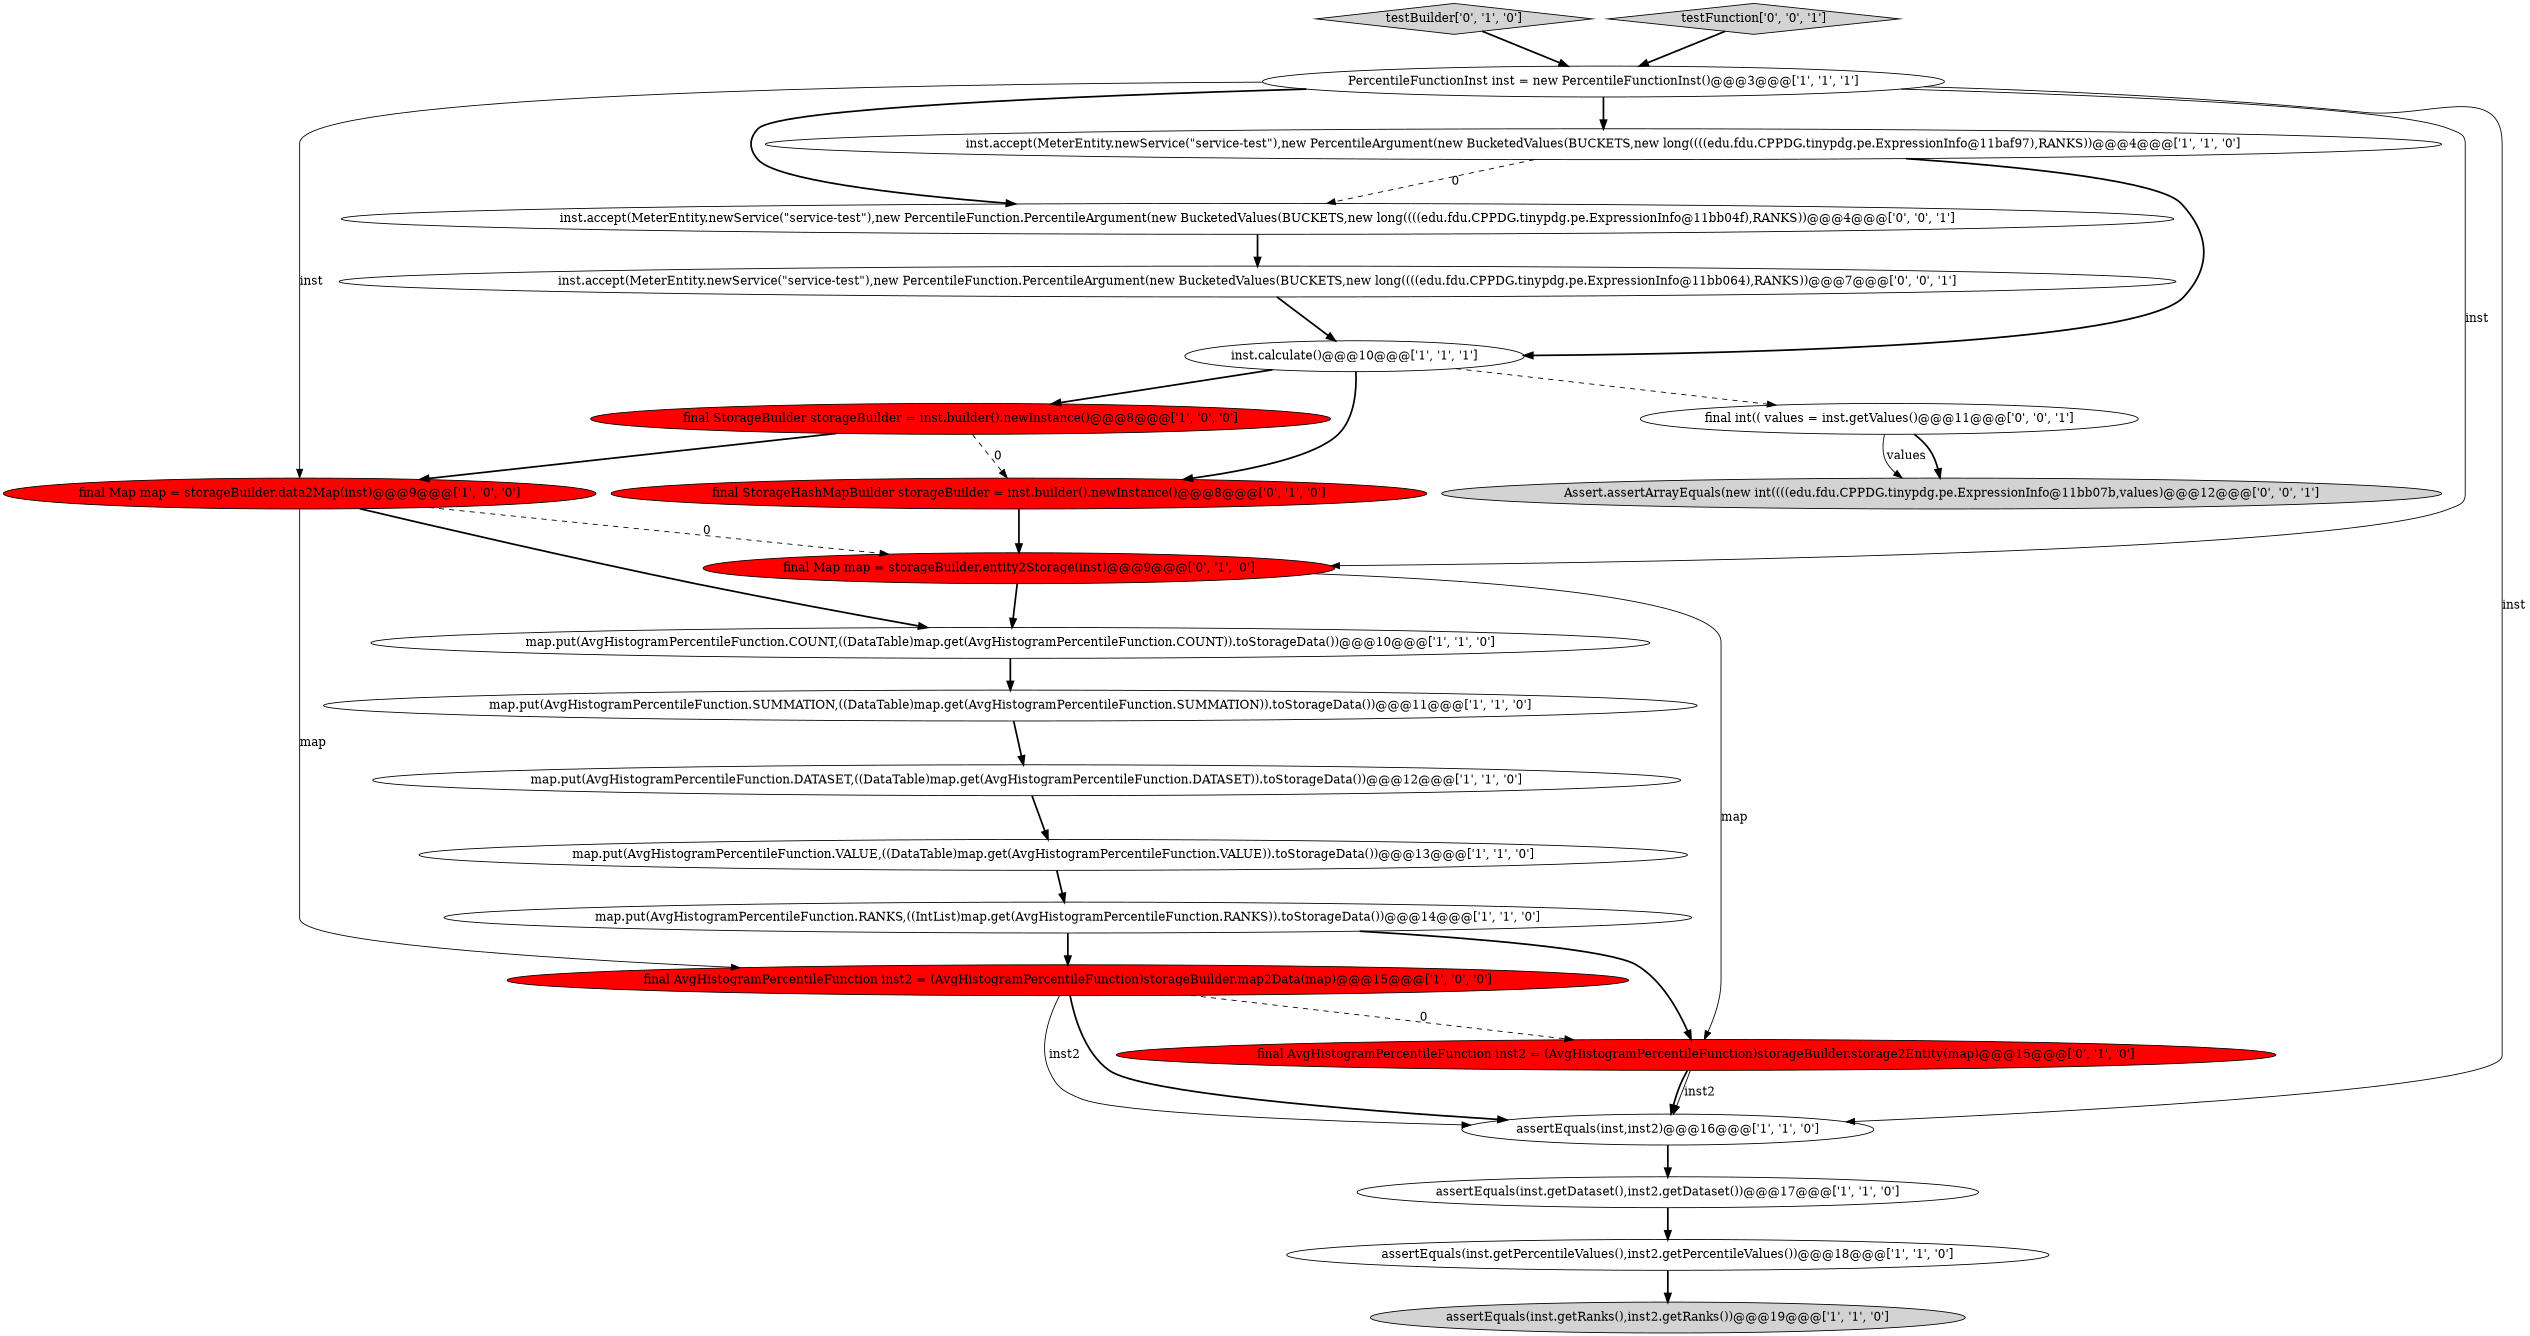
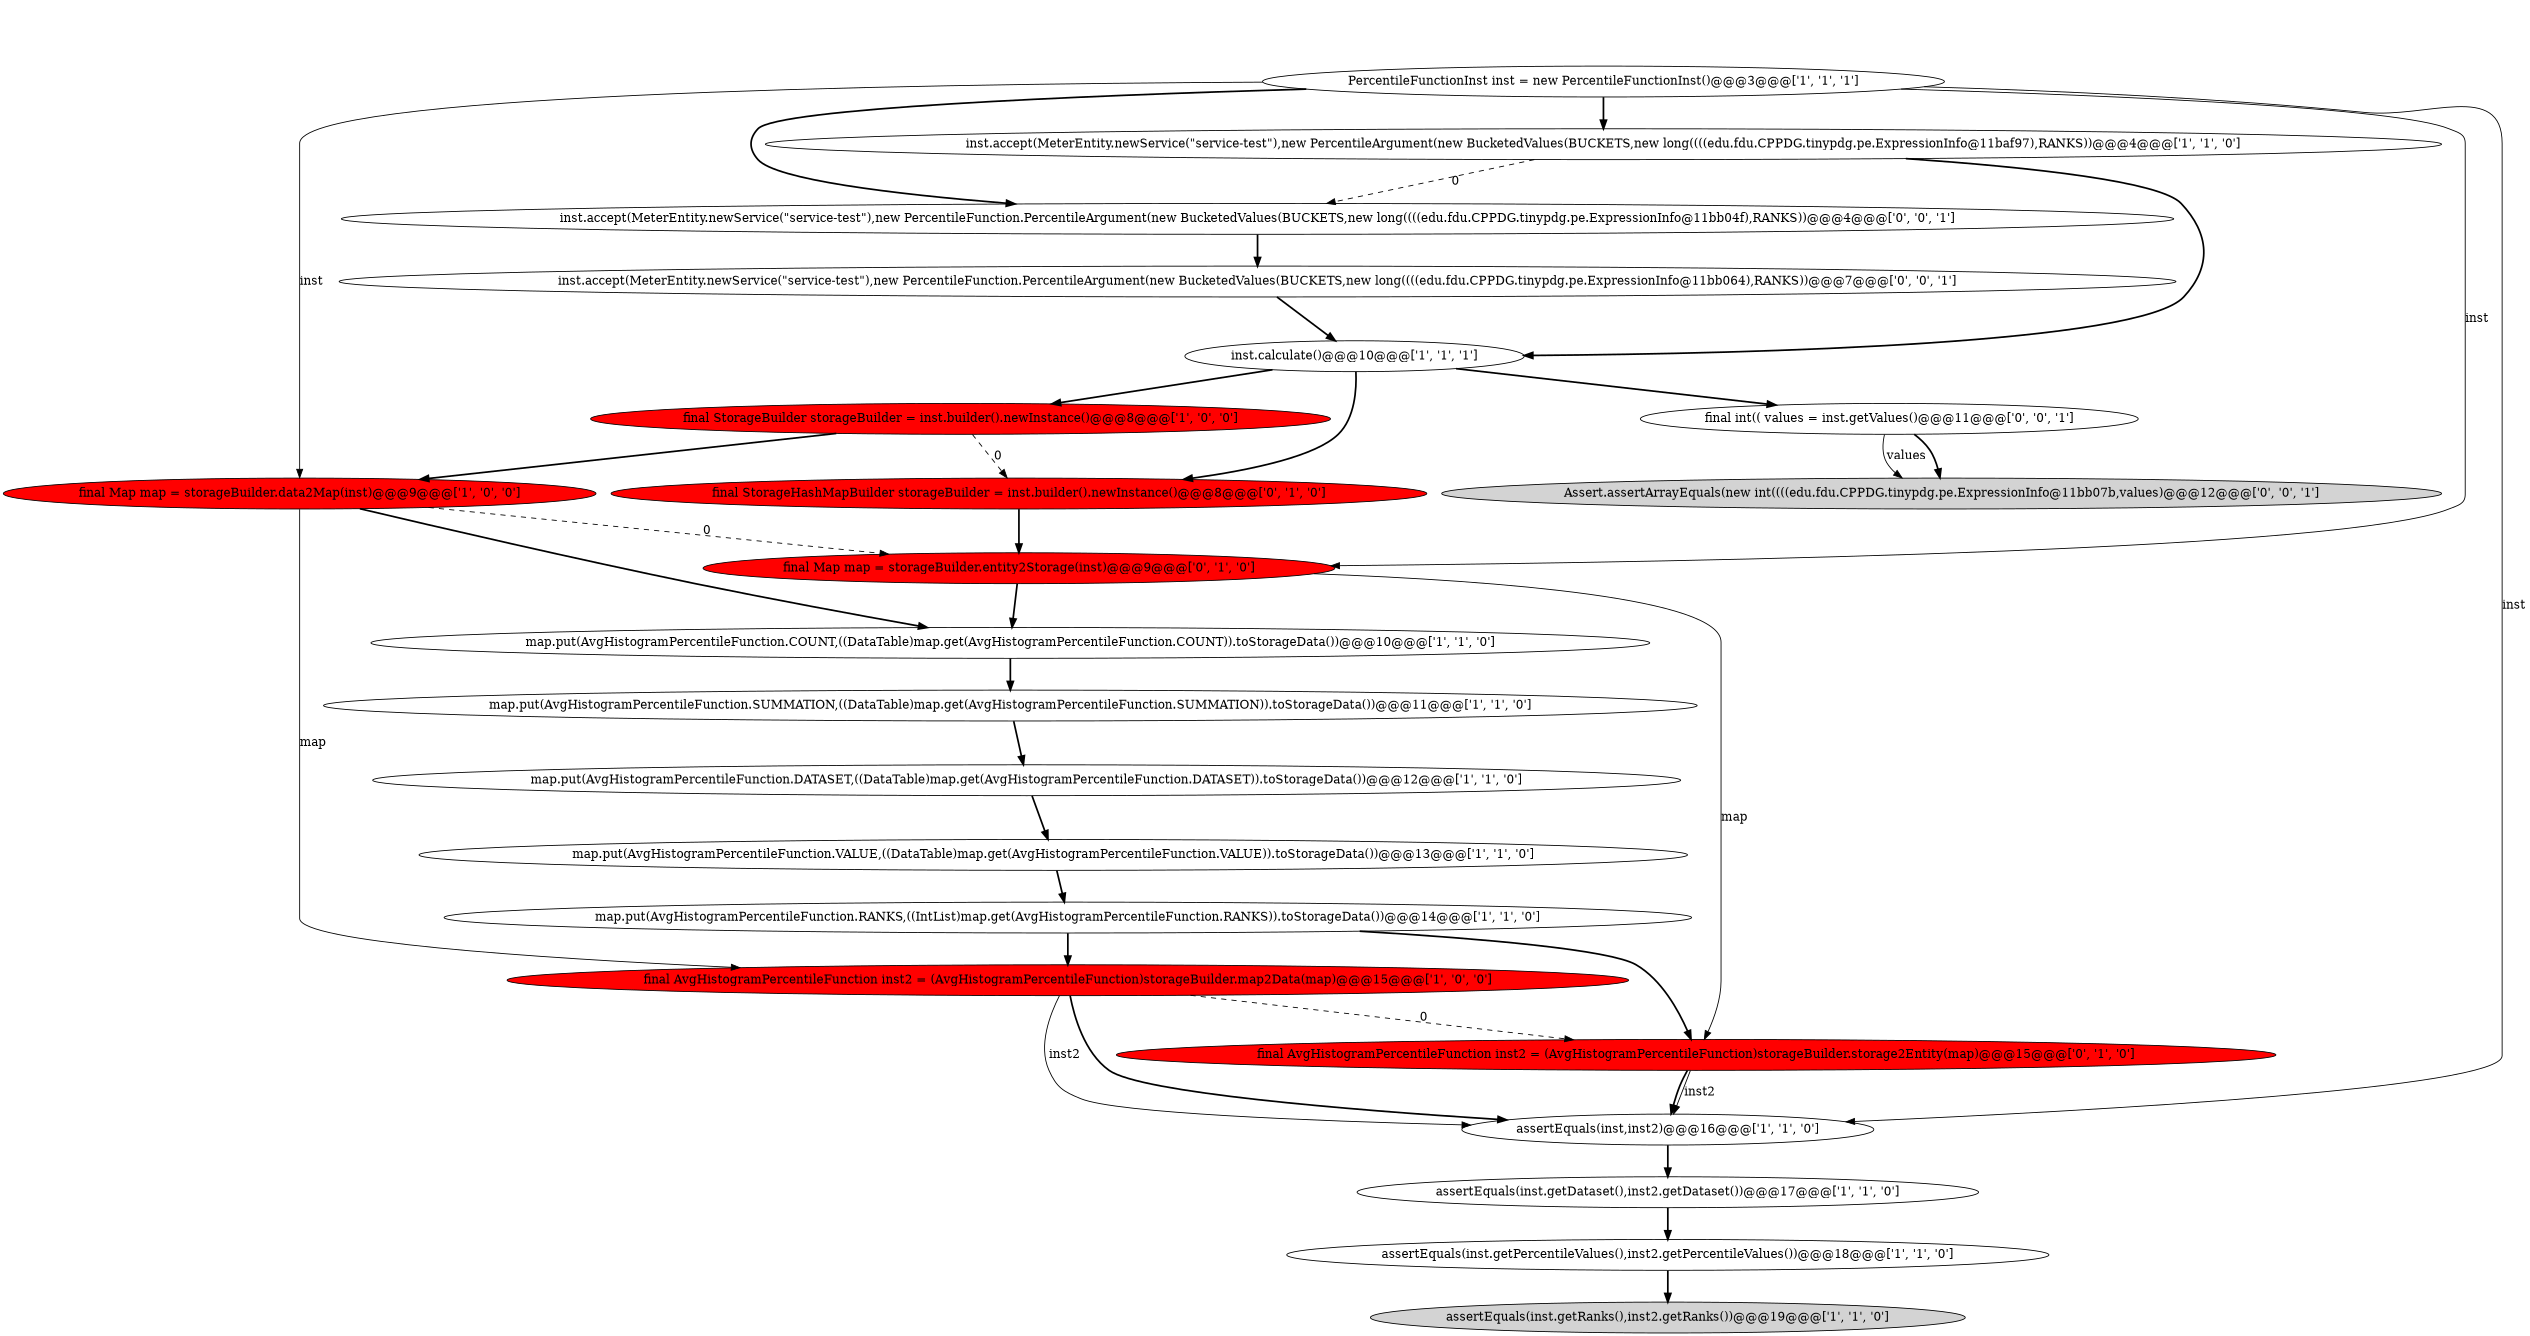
(1454, 19) -> none
(1754, 19) -> none
(1612, 386) -> (1612, 386)
